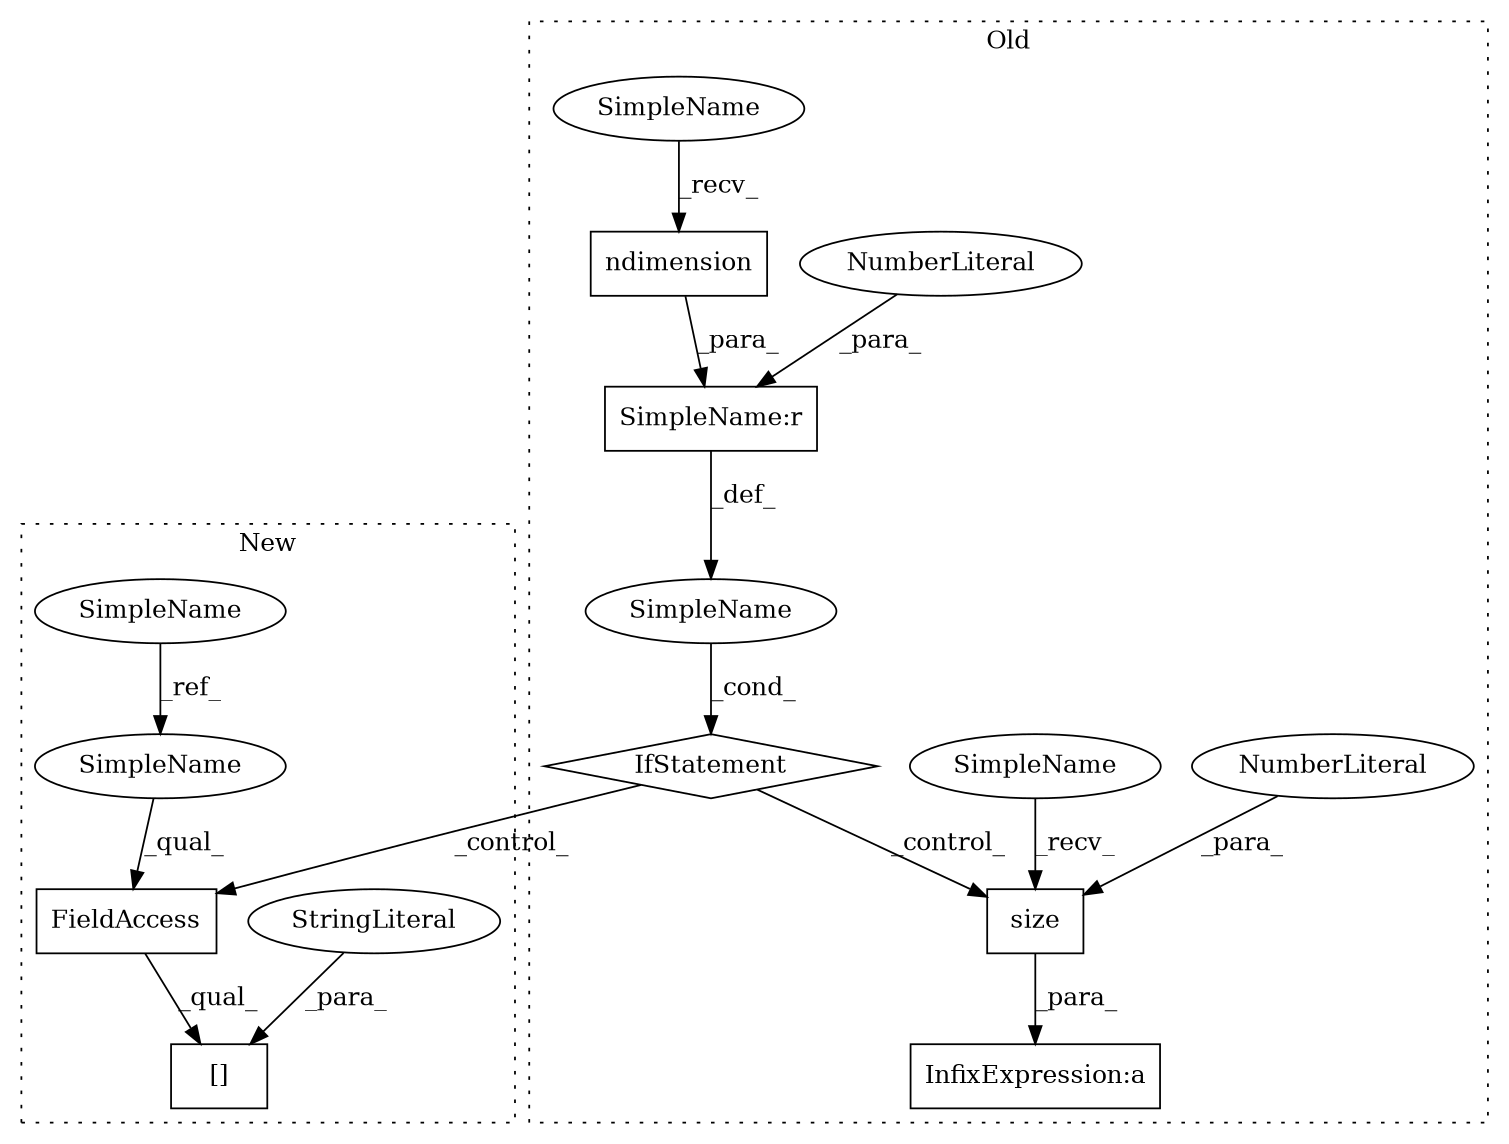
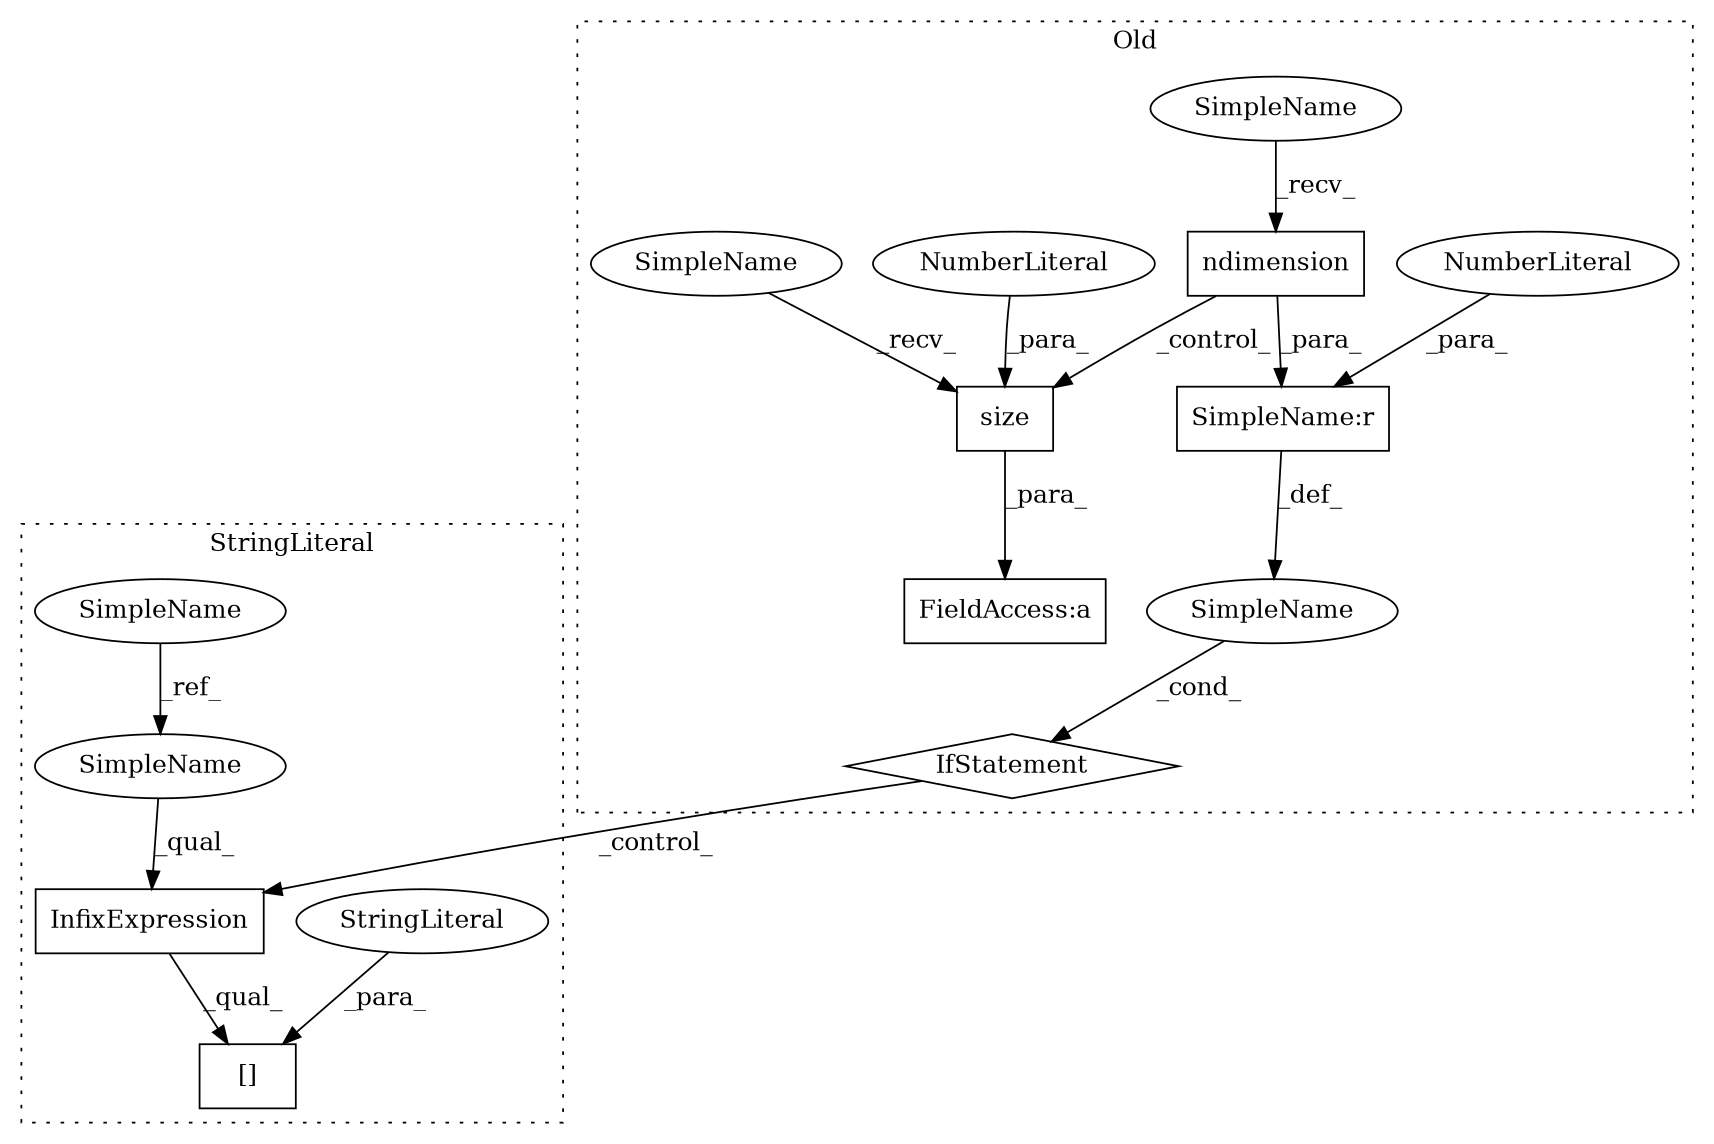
(268, 544) -> (292, 544)
(864, 839) -> (1142, 336)
(127, 921) -> (150, 921)
(1035, 1076) -> (1005, 611)
